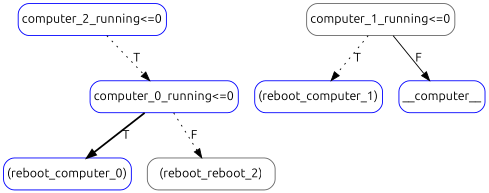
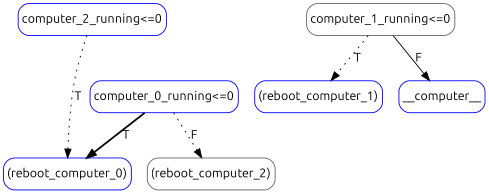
(125, 55) -> (73, 91)
(211, 174) -> (211, 174)
